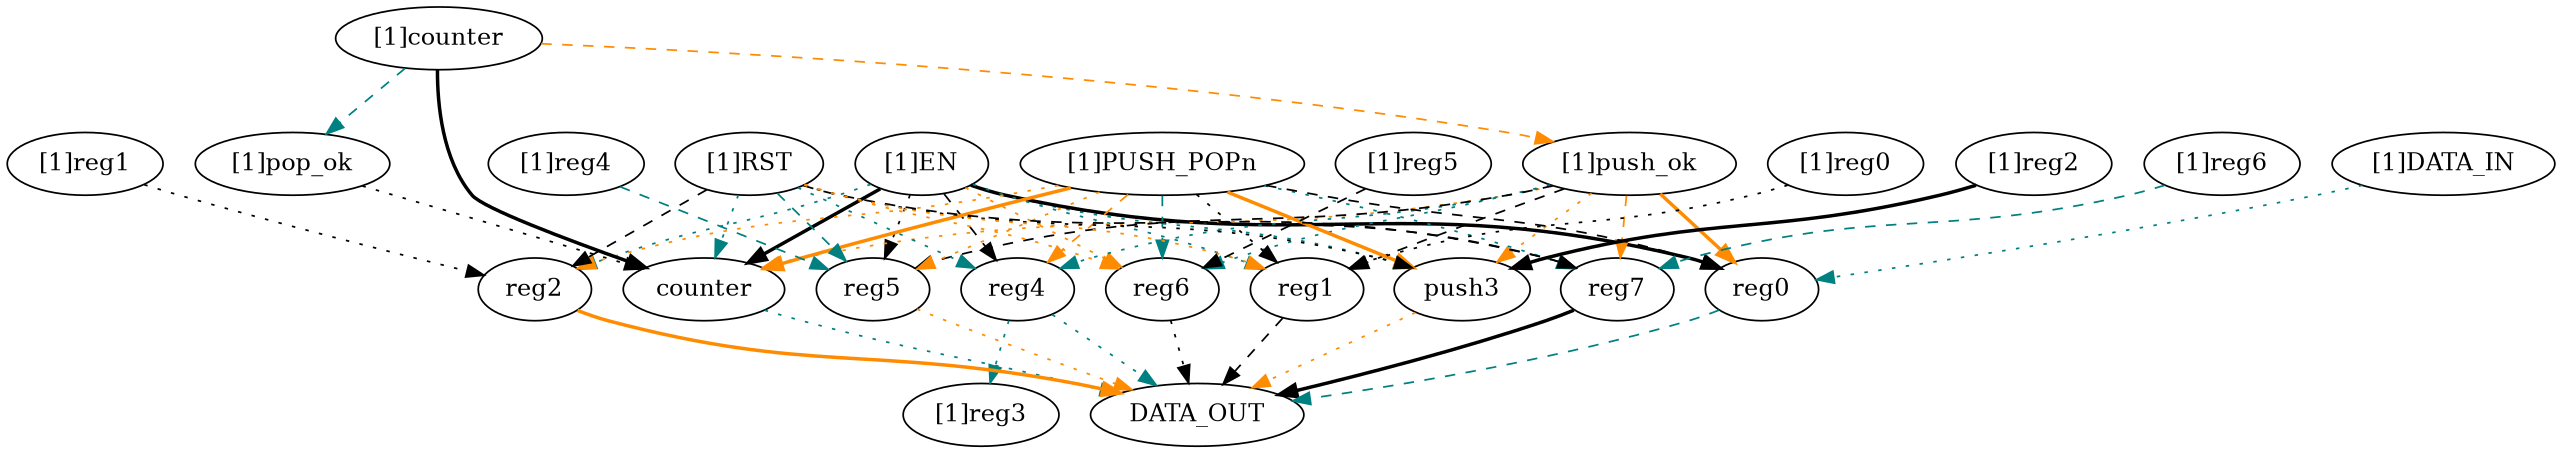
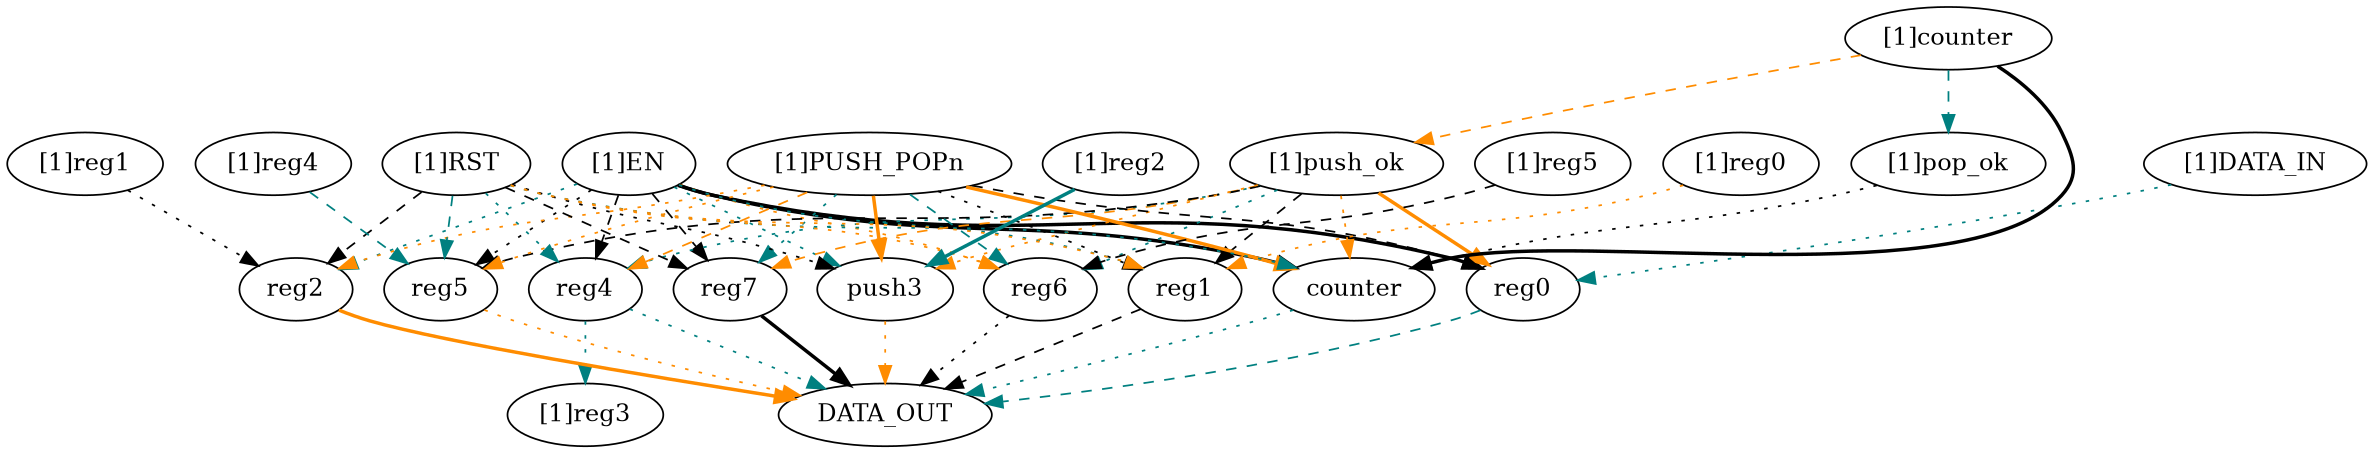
(2222, 164) -> none
(1587, 222) -> (1464, 223)
(1753, 224) -> (1010, 223)
